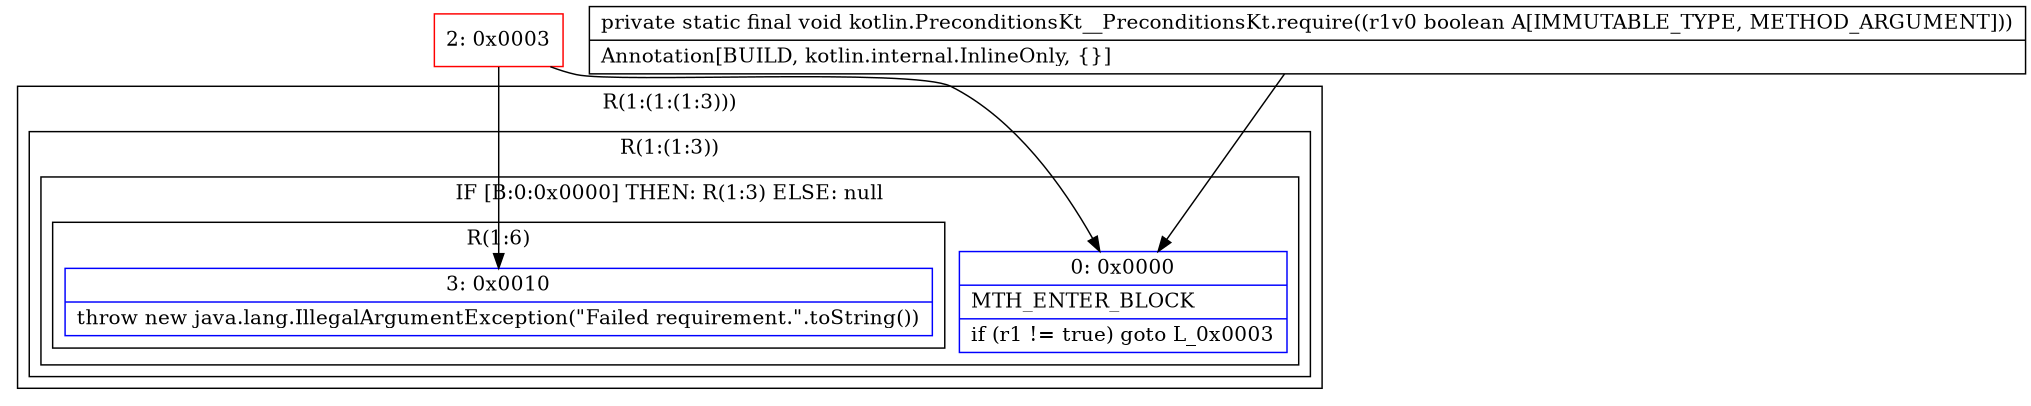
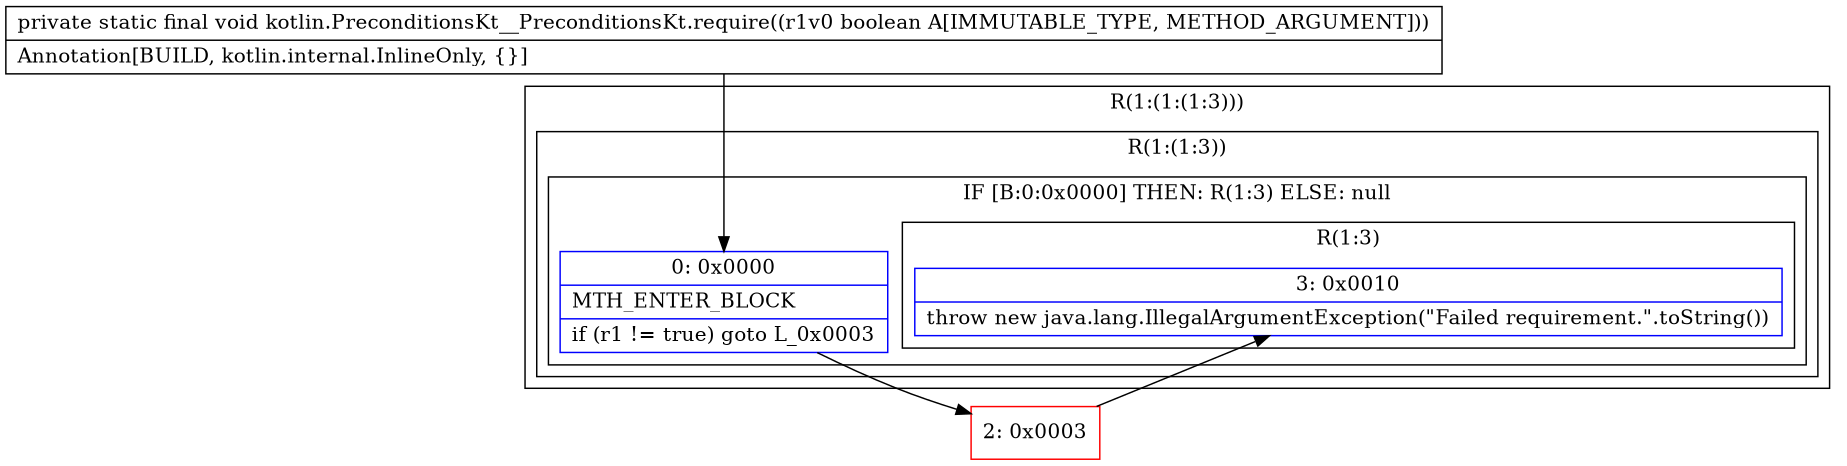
(856, 77) -> (921, 397)
(499, 239) -> (1348, 239)
